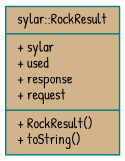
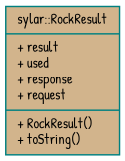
(36, 48) -> (38, 48)
